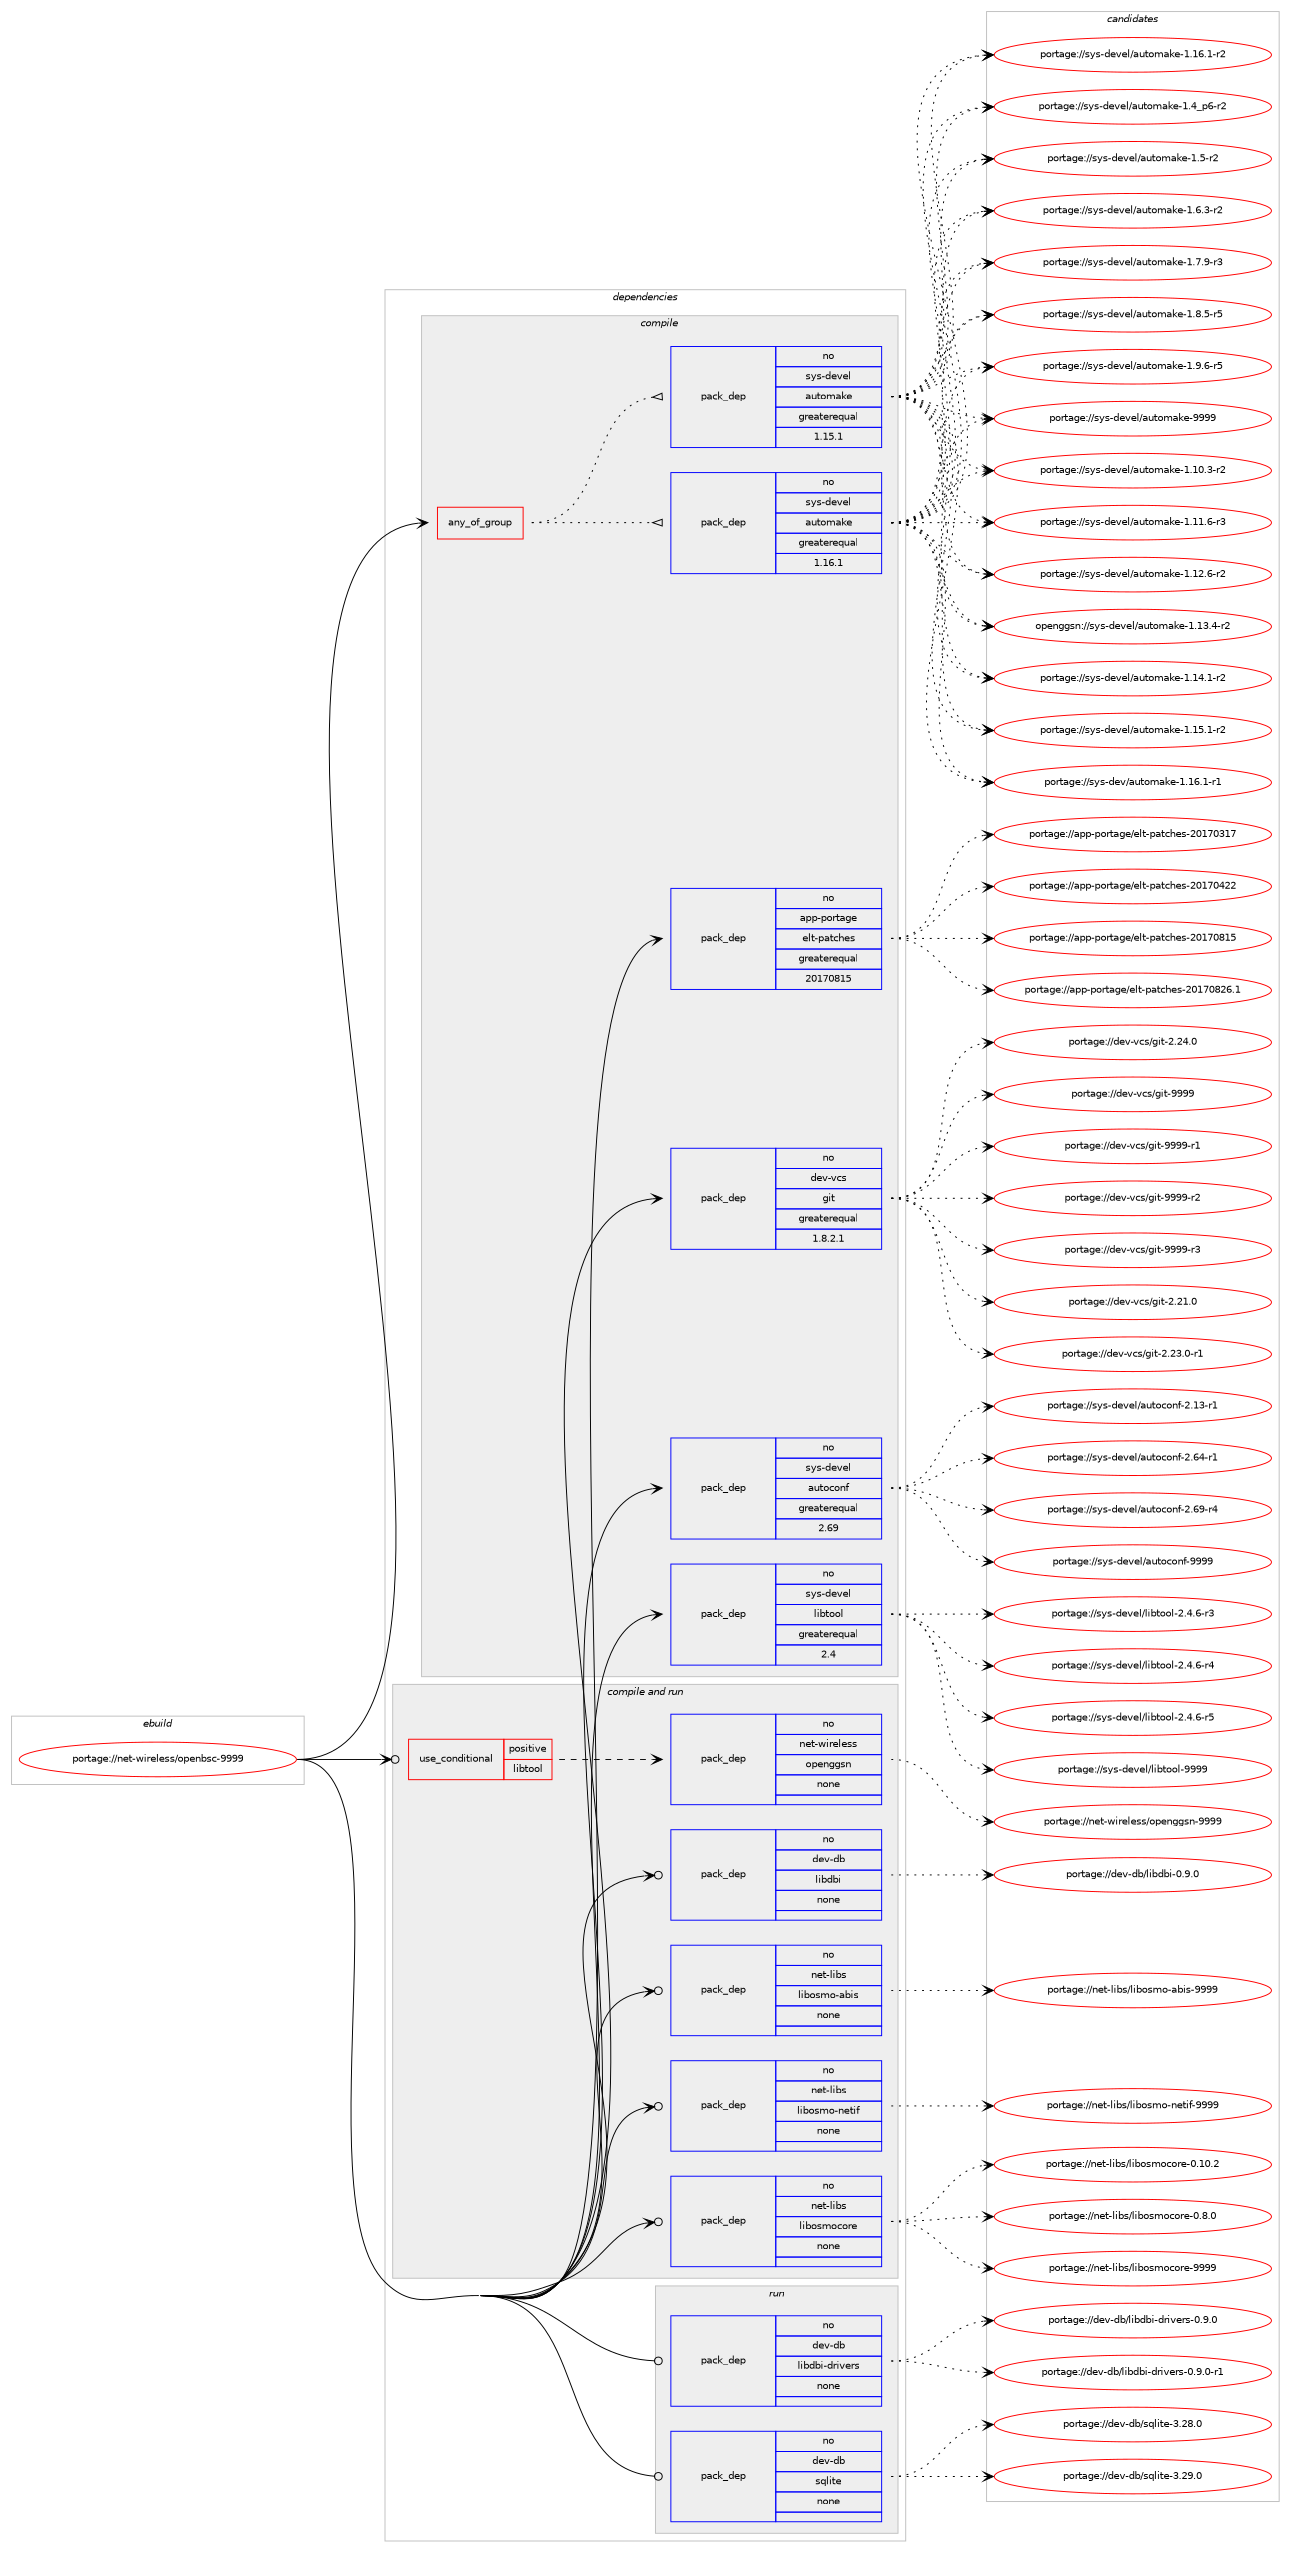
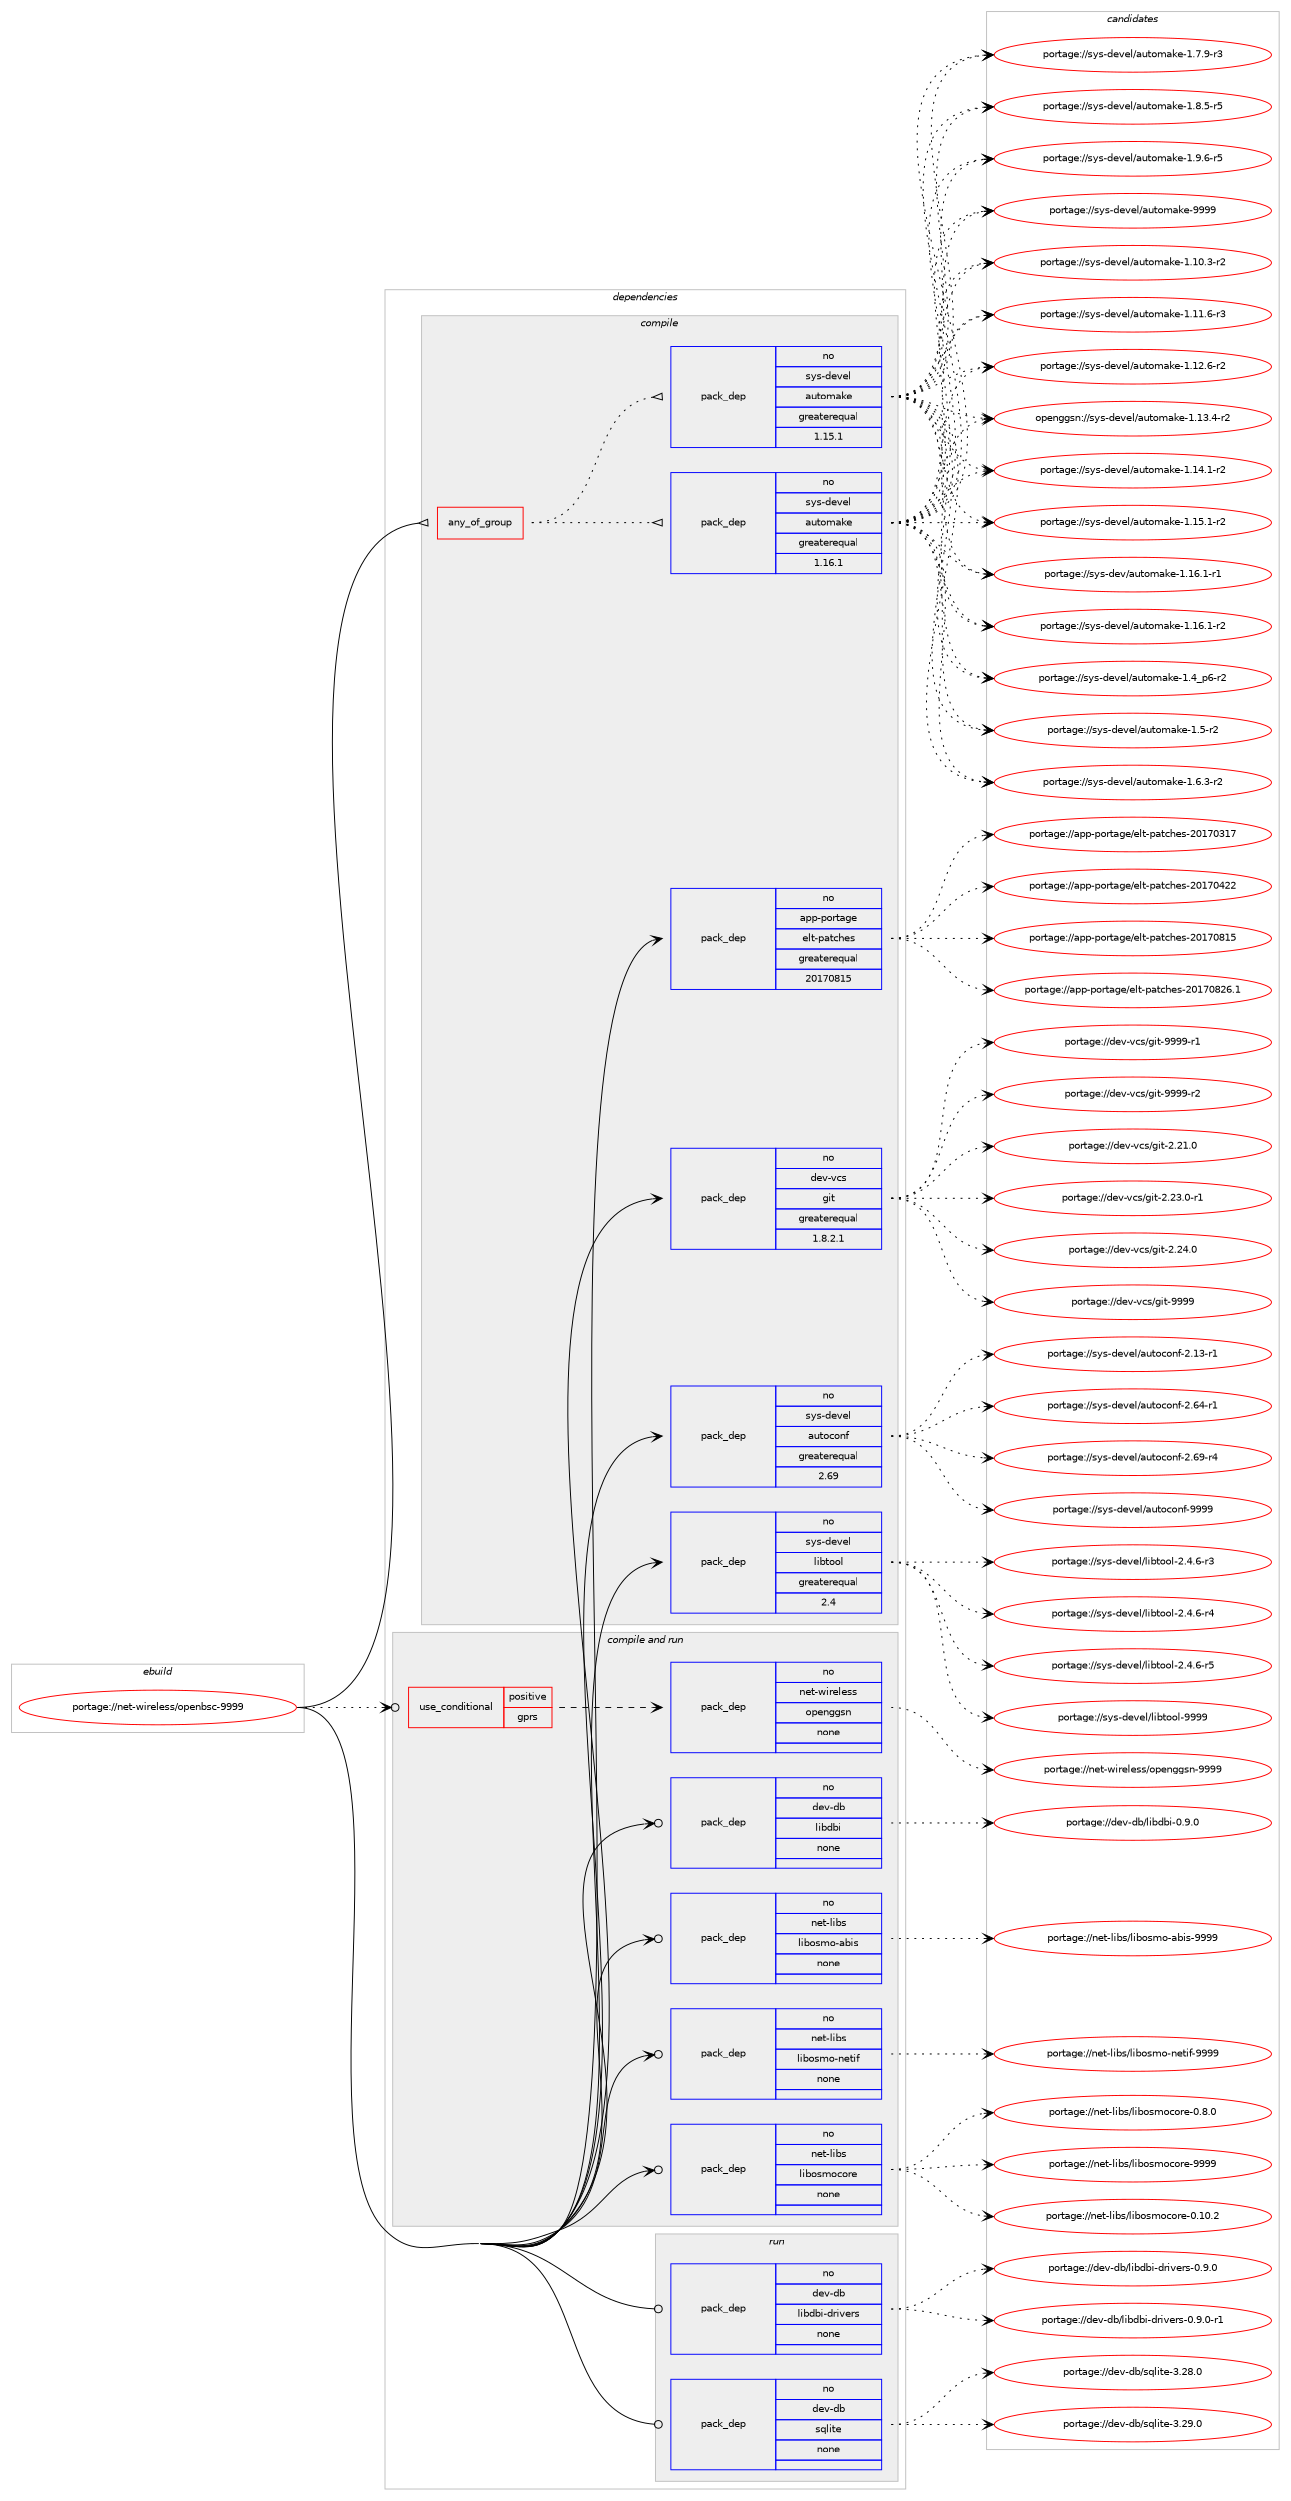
(363, 1146) -> (363, 1120)
(1133, 1250) -> none
(339, 1759) -> (339, 1707)
(528, 1769) -> (528, 1717)
